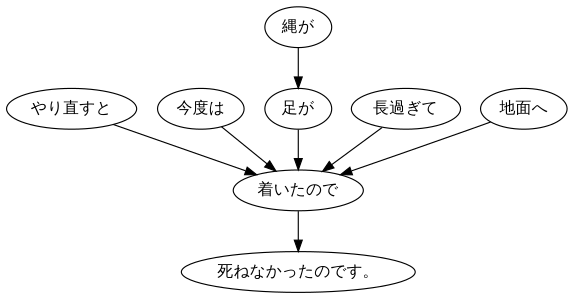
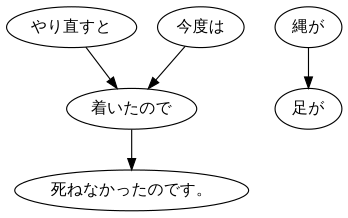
(406, 109) -> none
(524, 109) -> none
(298, 144) -> none
